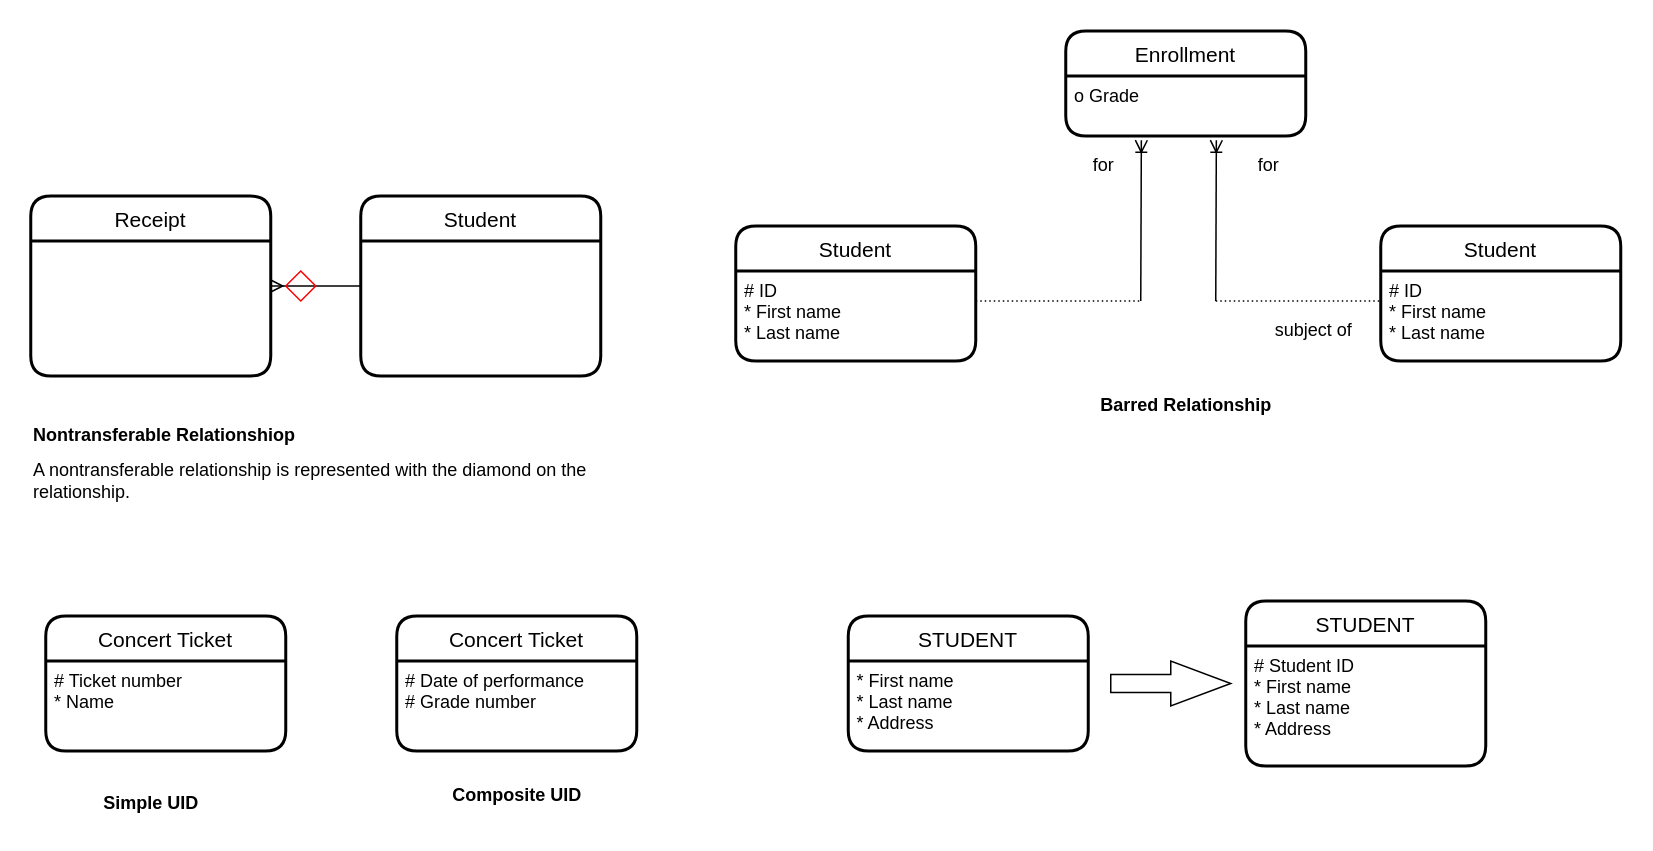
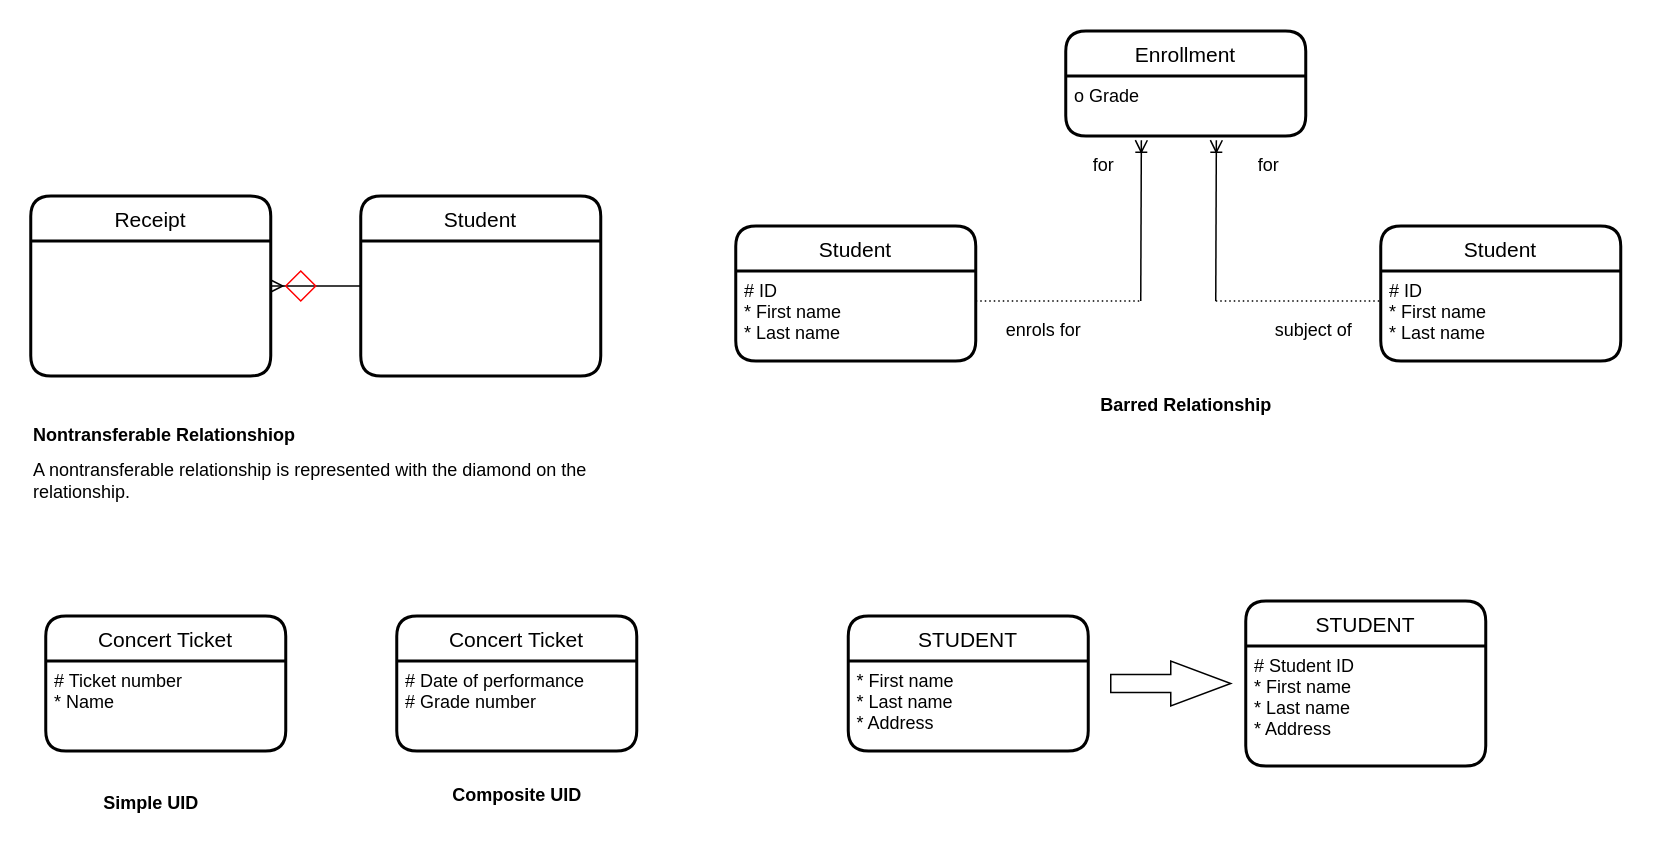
none -> (1043, 331)
